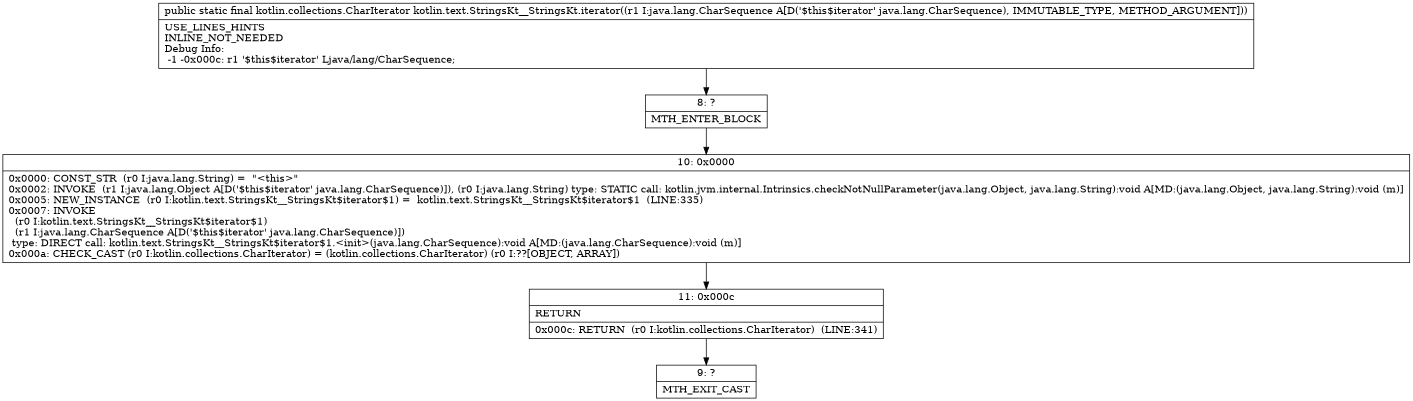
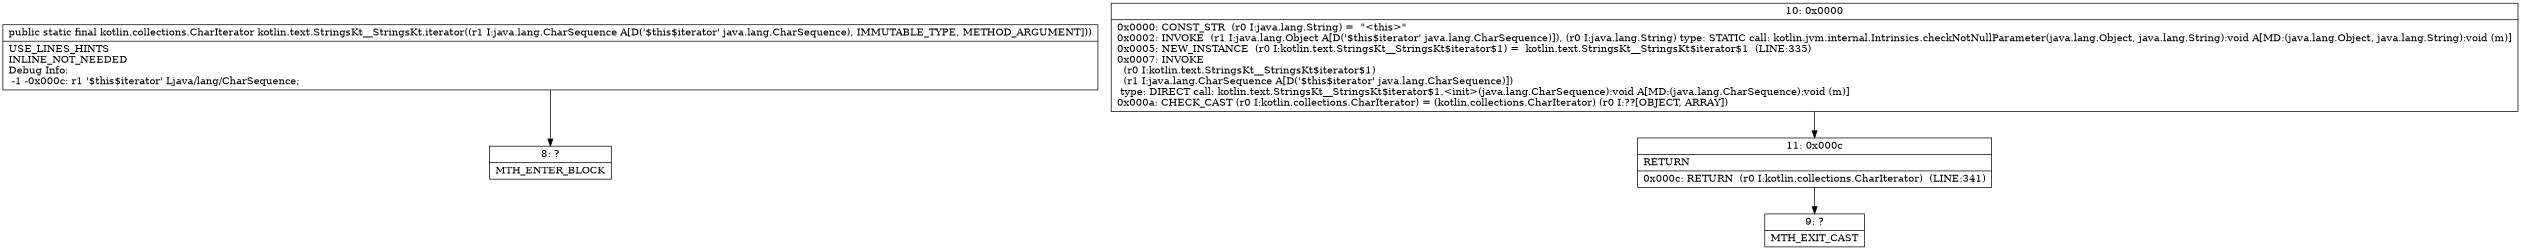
(706, 137) -> none
